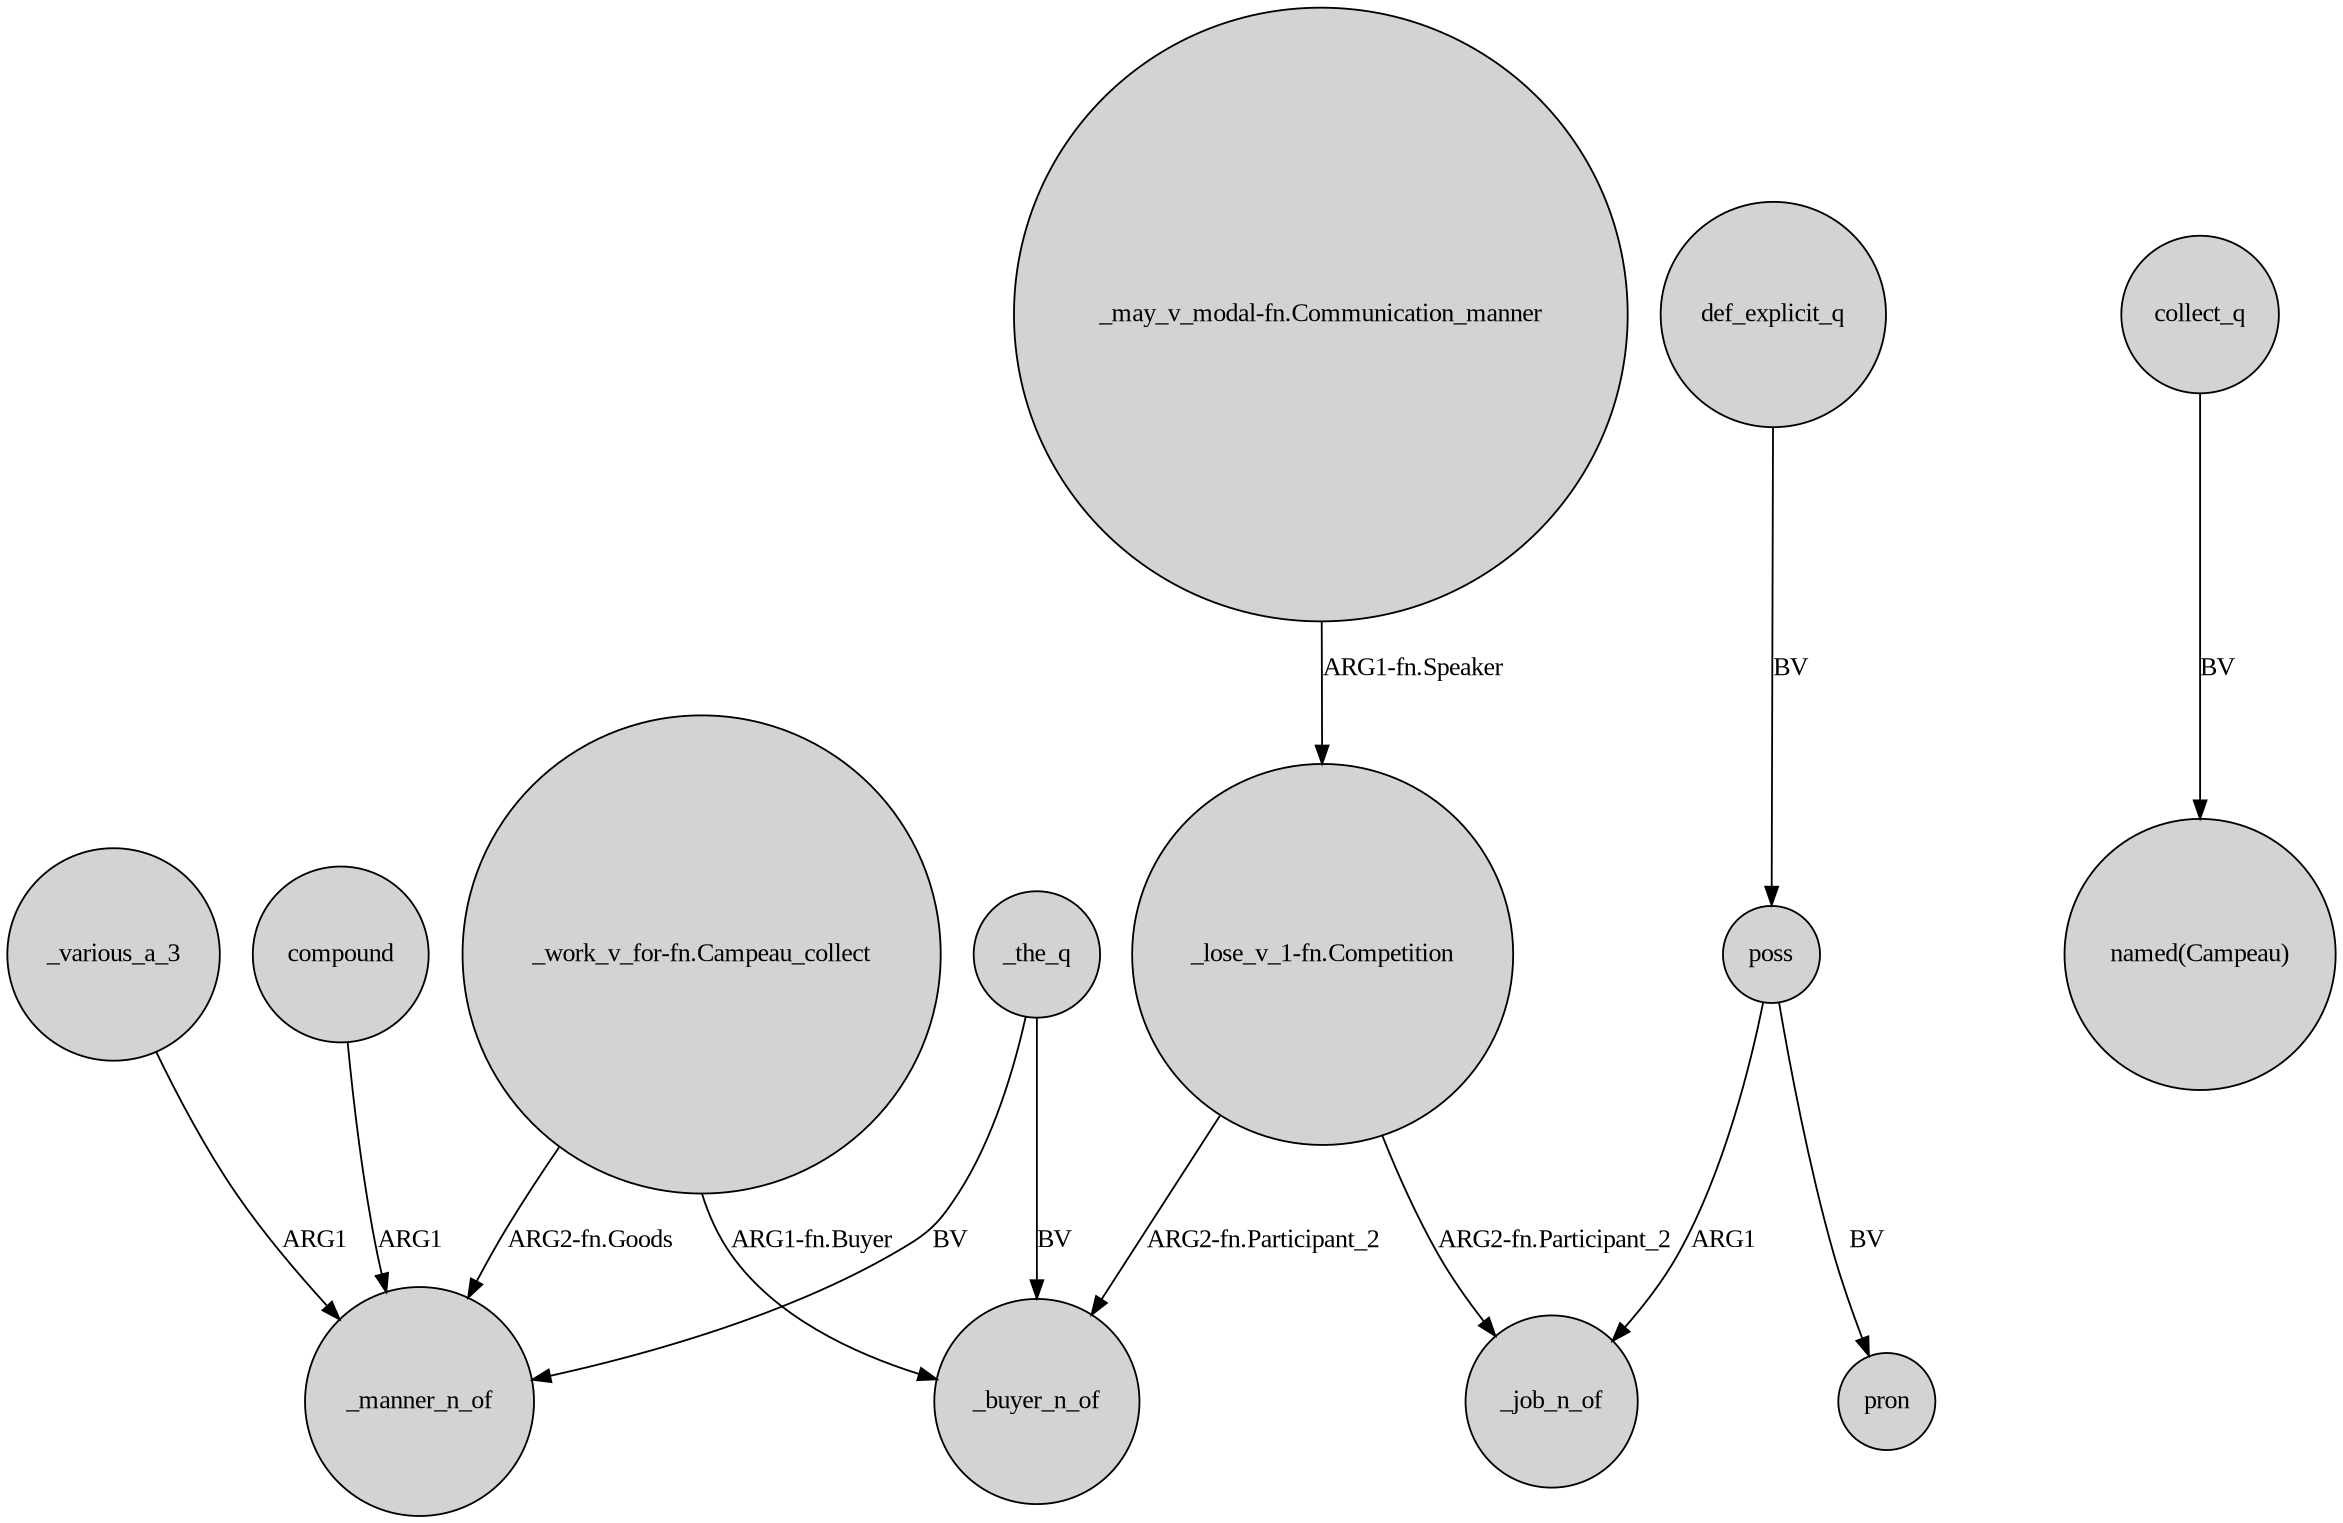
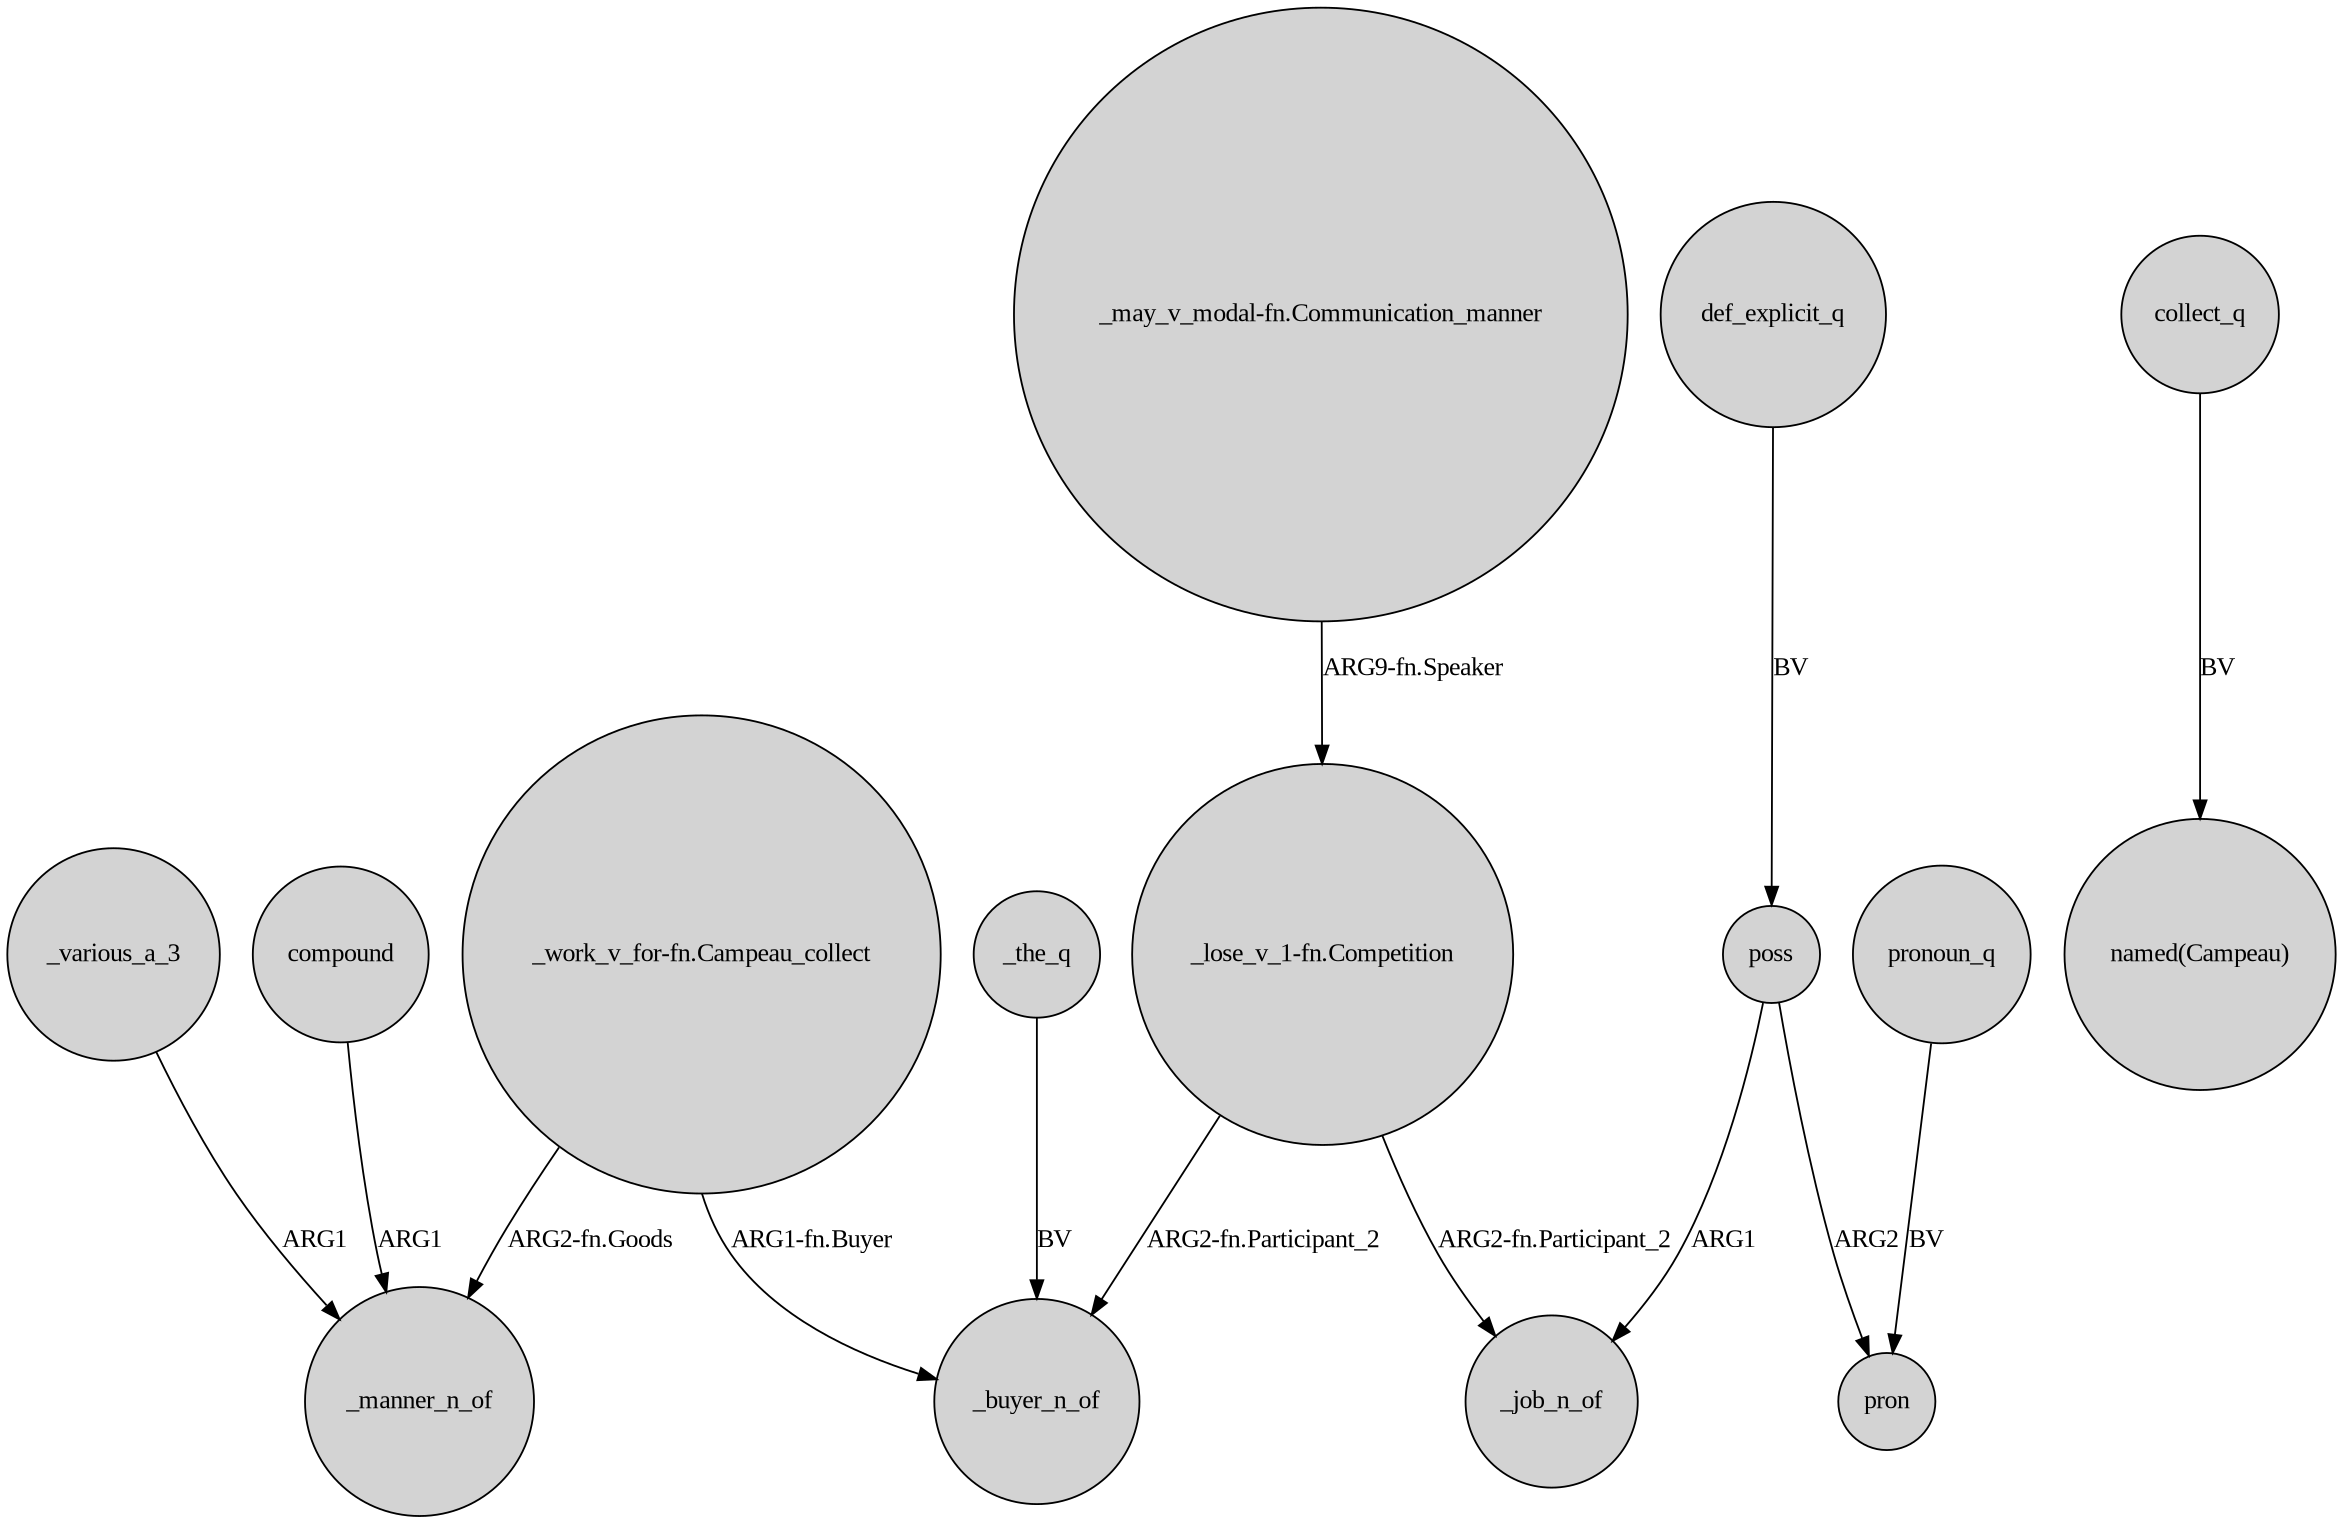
(1413, 668) -> (1413, 668)
none -> (1942, 954)
(1867, 1241) -> (1867, 1241)
(856, 1274) -> none
